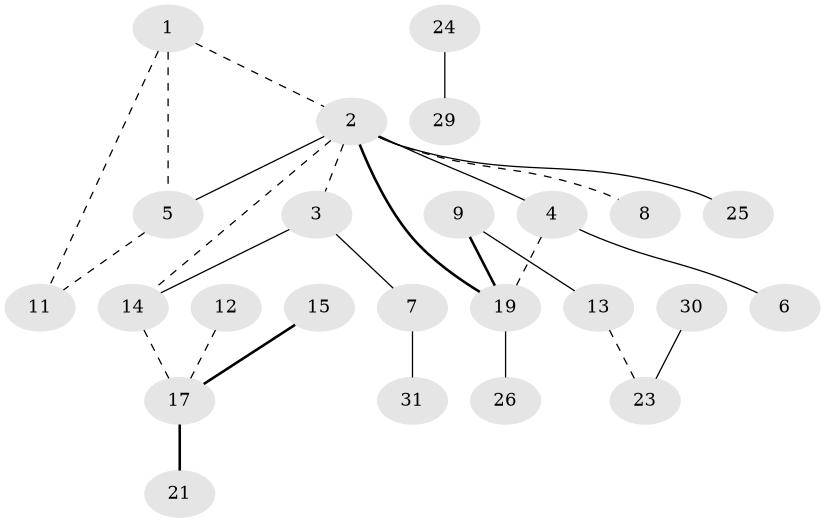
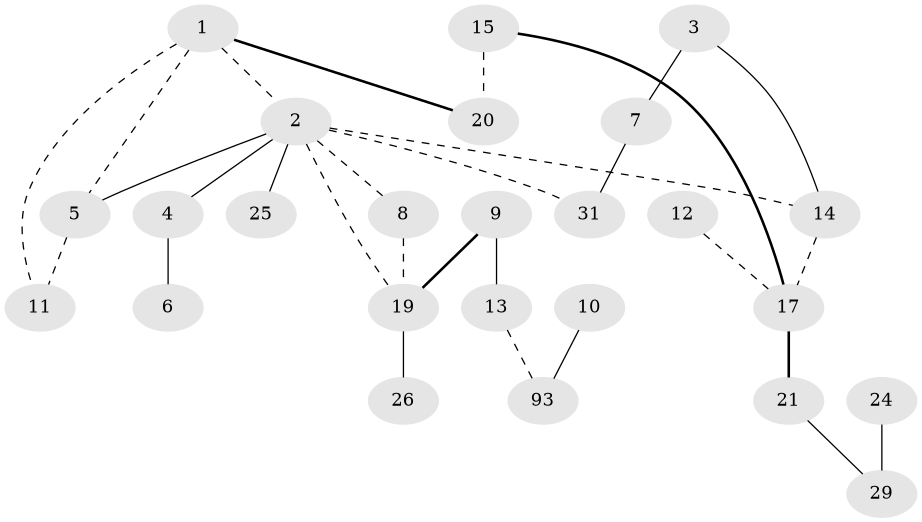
none -> (484, 122)
(334, 168) -> (447, 160)
(406, 230) -> (345, 217)
(533, 254) -> (403, 261)
(692, 308) -> (590, 308)
(645, 401) -> (543, 401)
none -> (835, 447)
